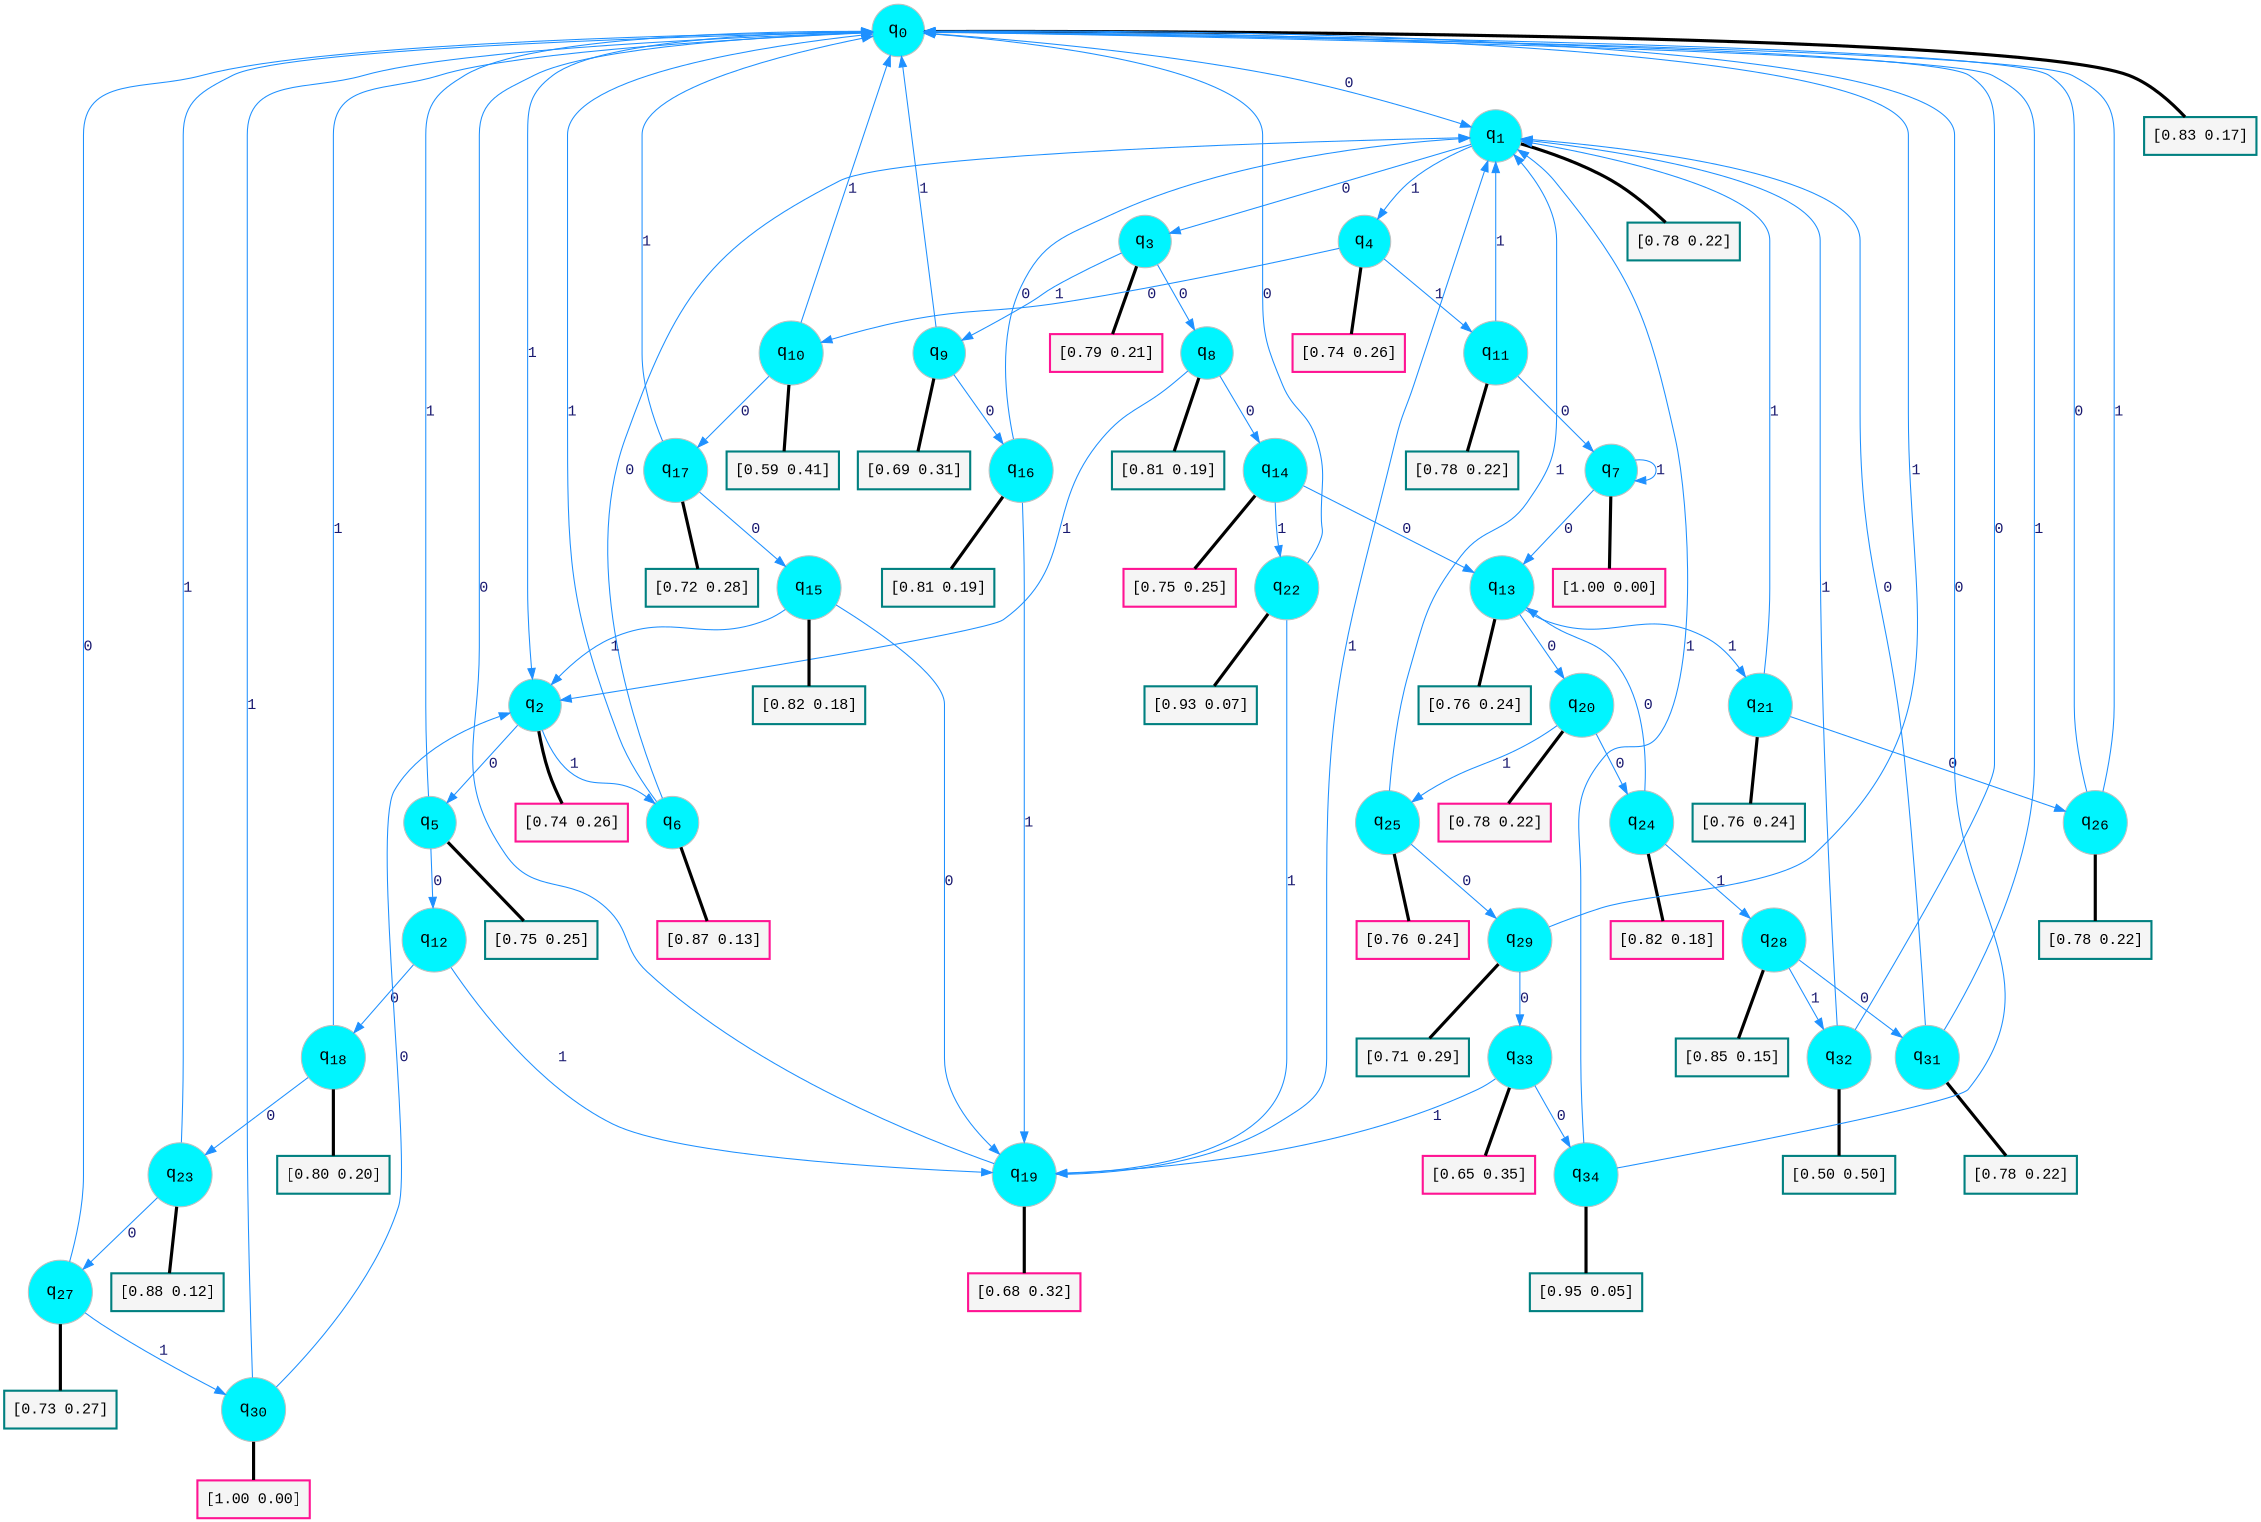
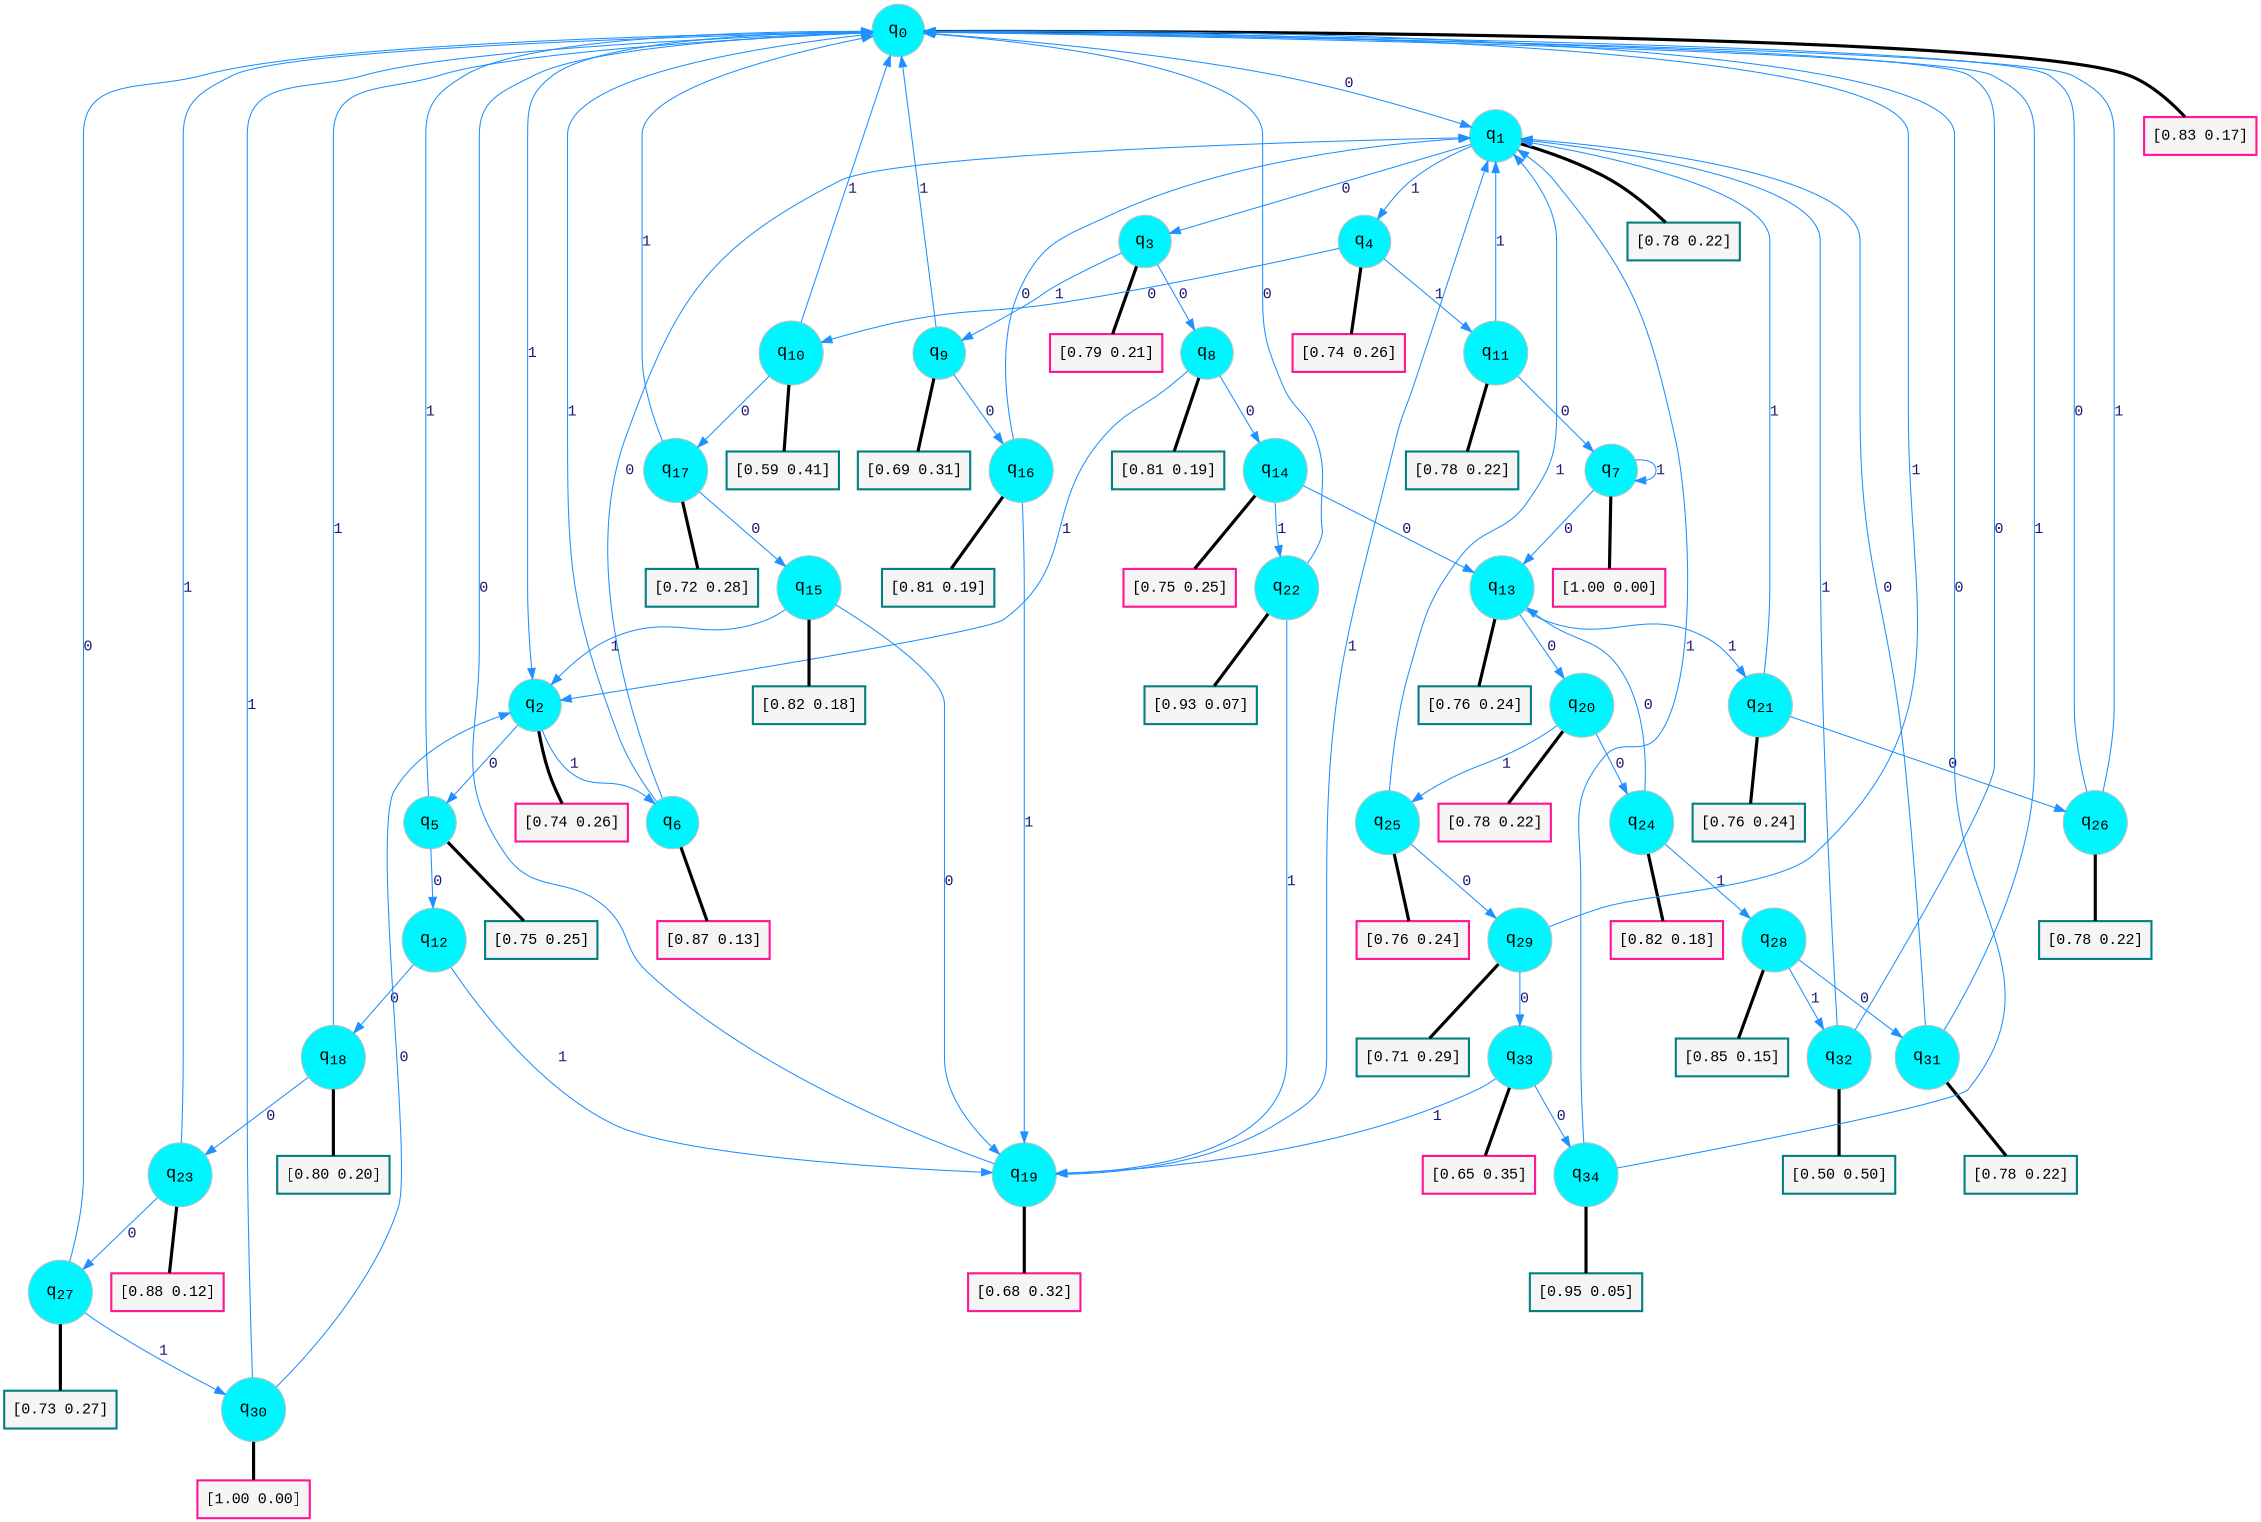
(2200, 136) -> (2200, 136)
(167, 1292) -> (167, 1292)
